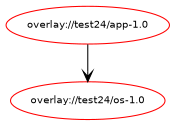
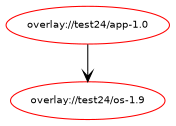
(88, 101) -> (88, 101)
